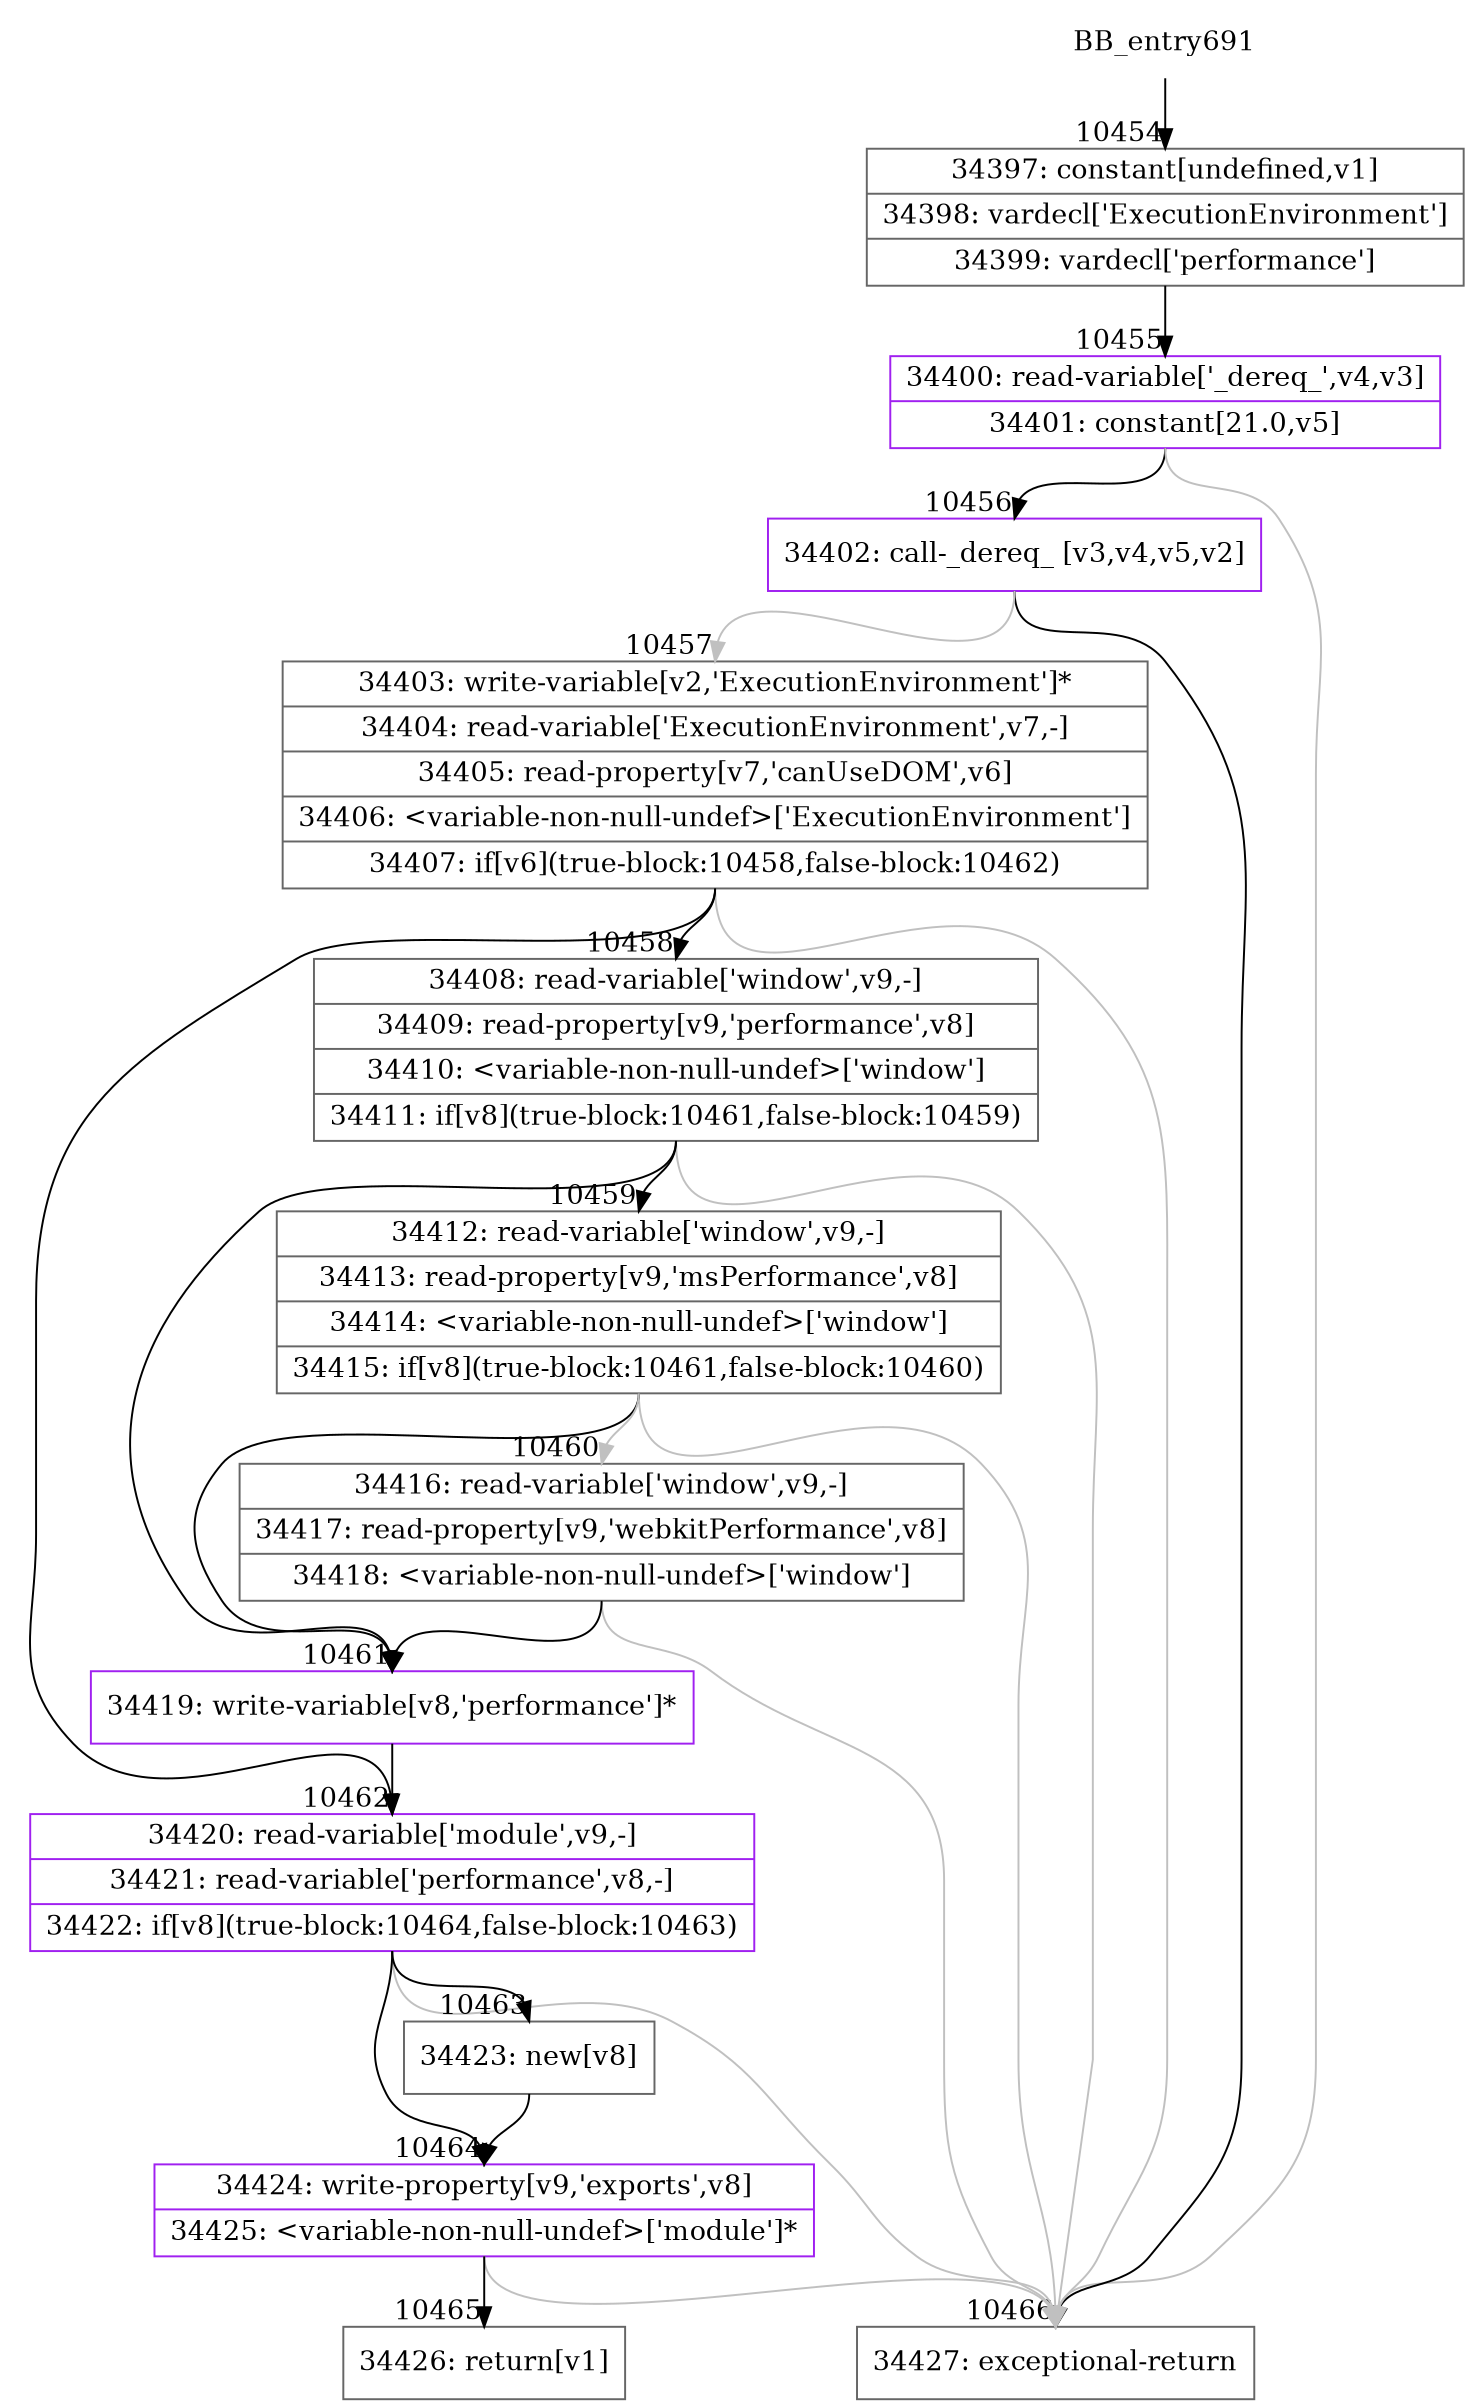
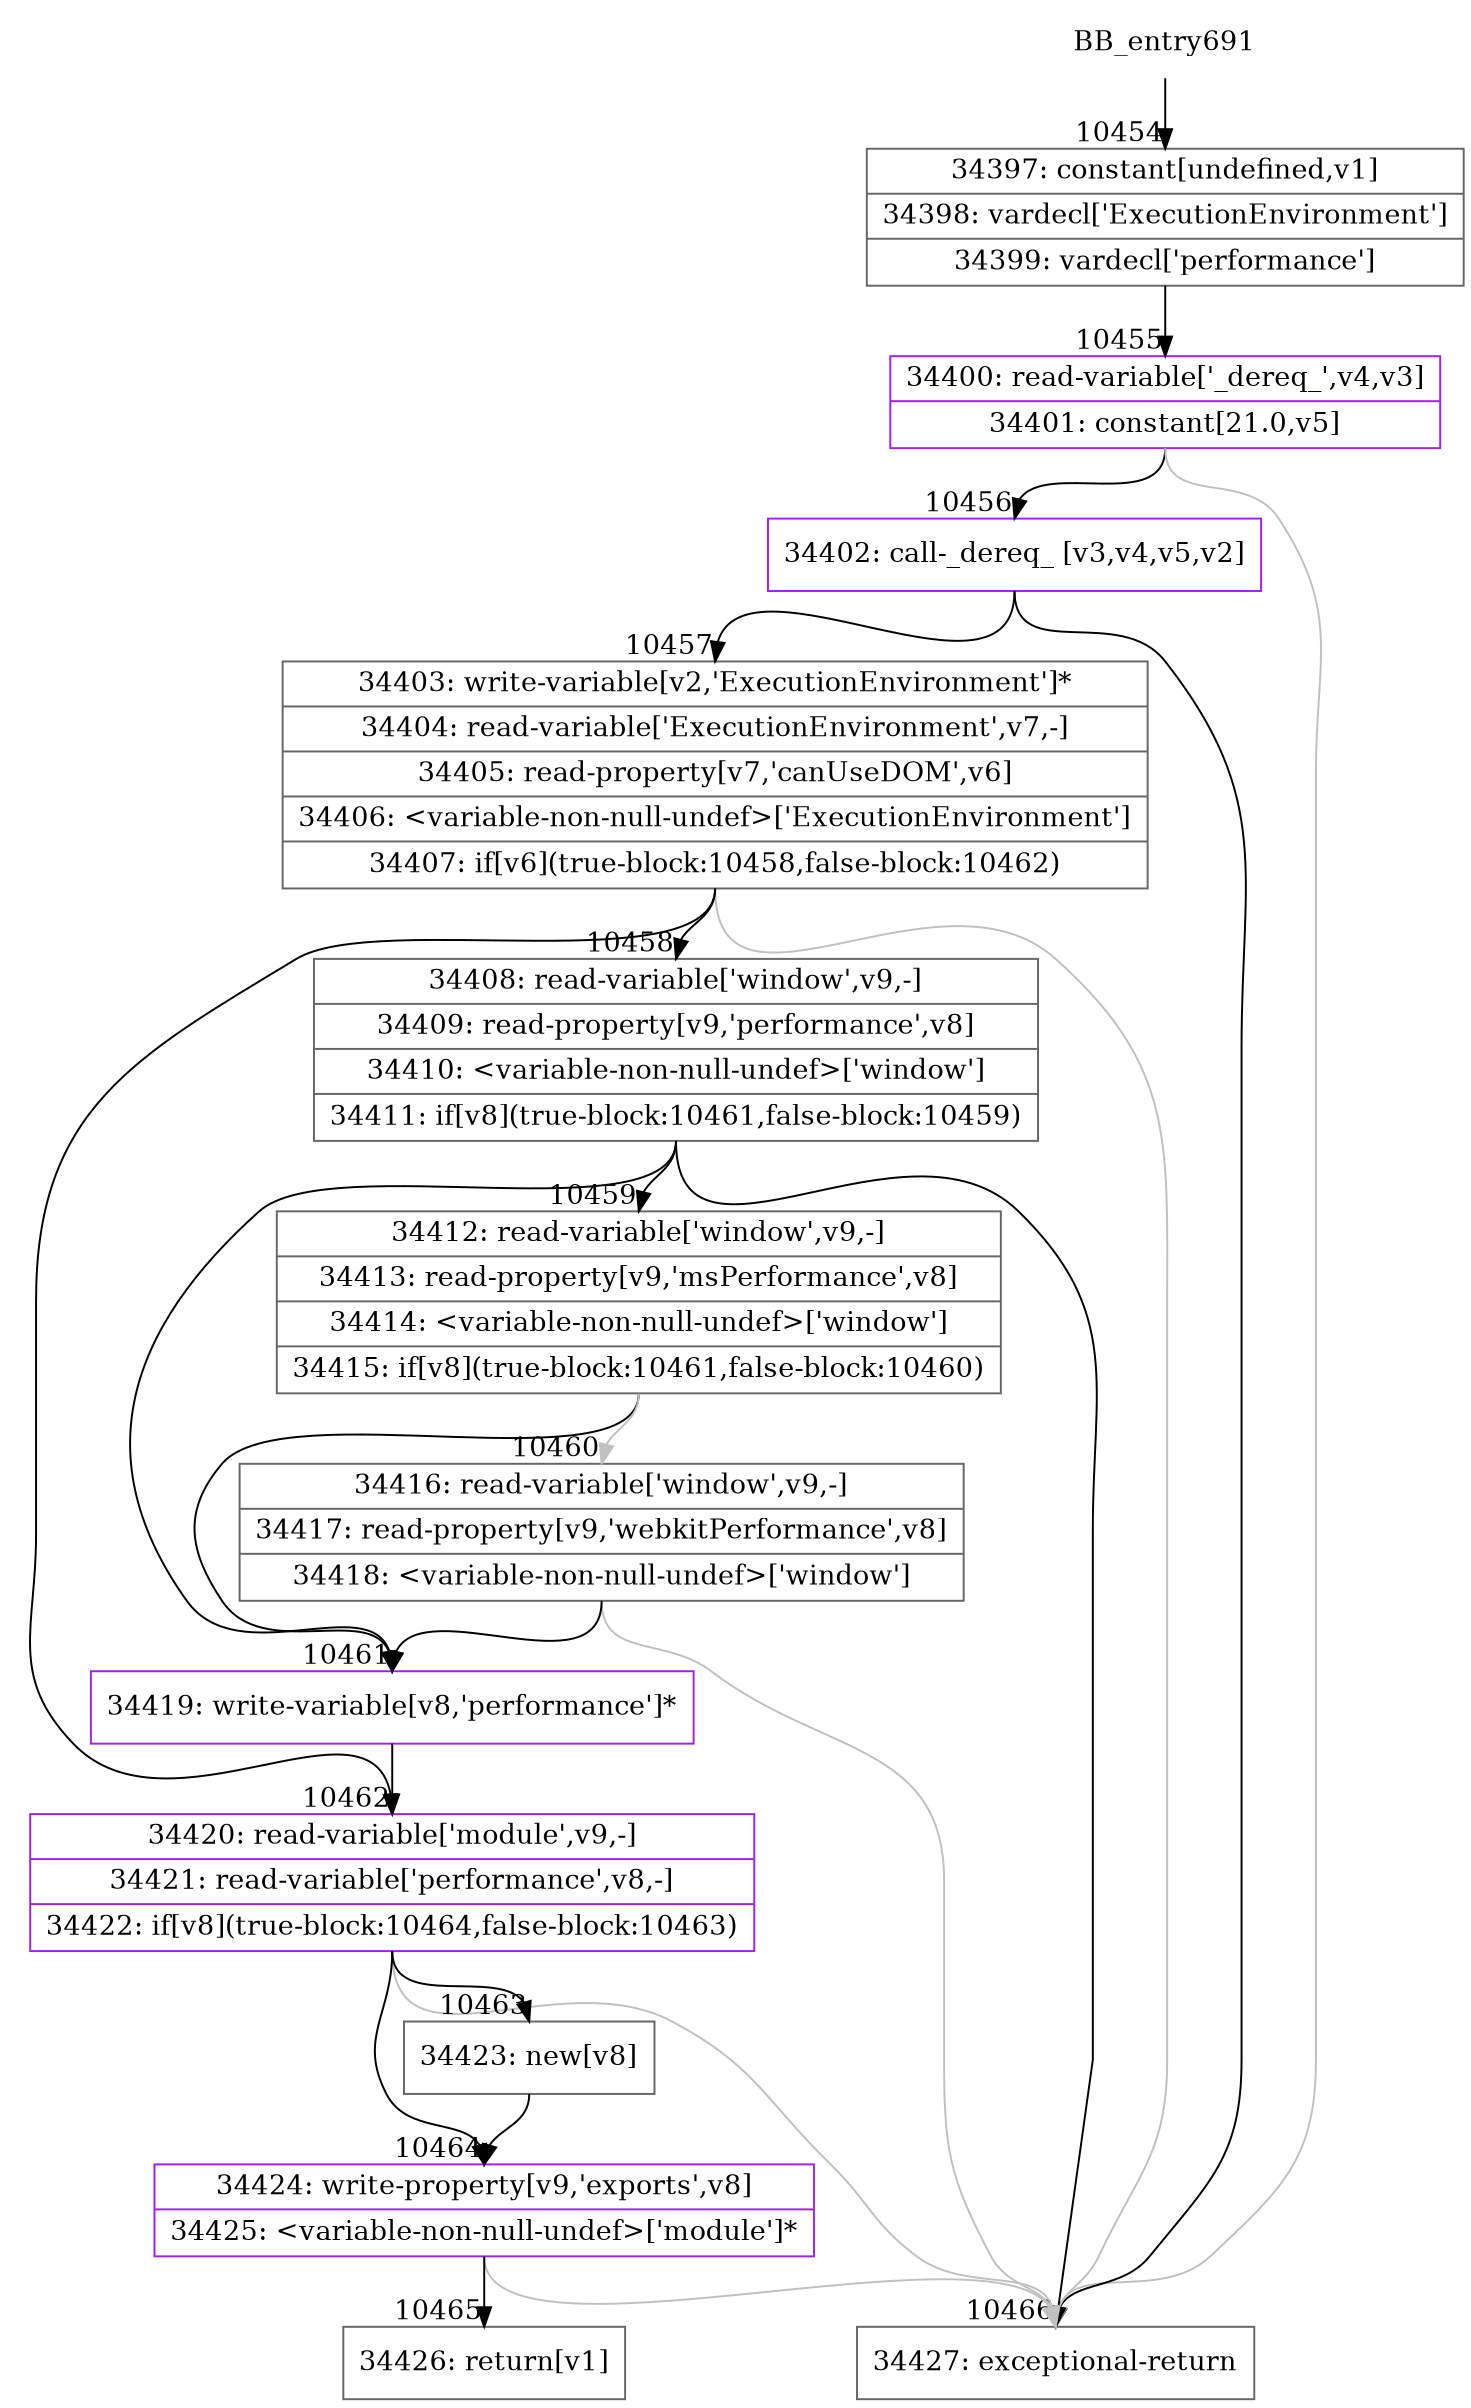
(874, 628) -> (874, 628)
(1093, 1553) -> (1093, 1553)
(1019, 1684) -> none
